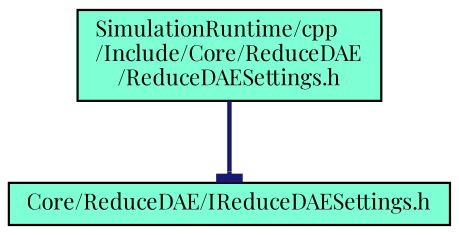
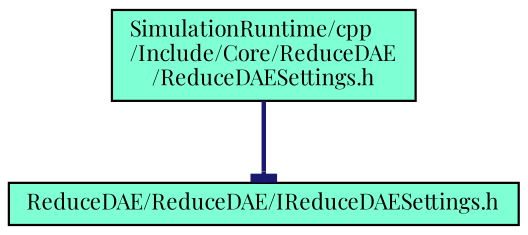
(229, 204) -> (264, 204)
